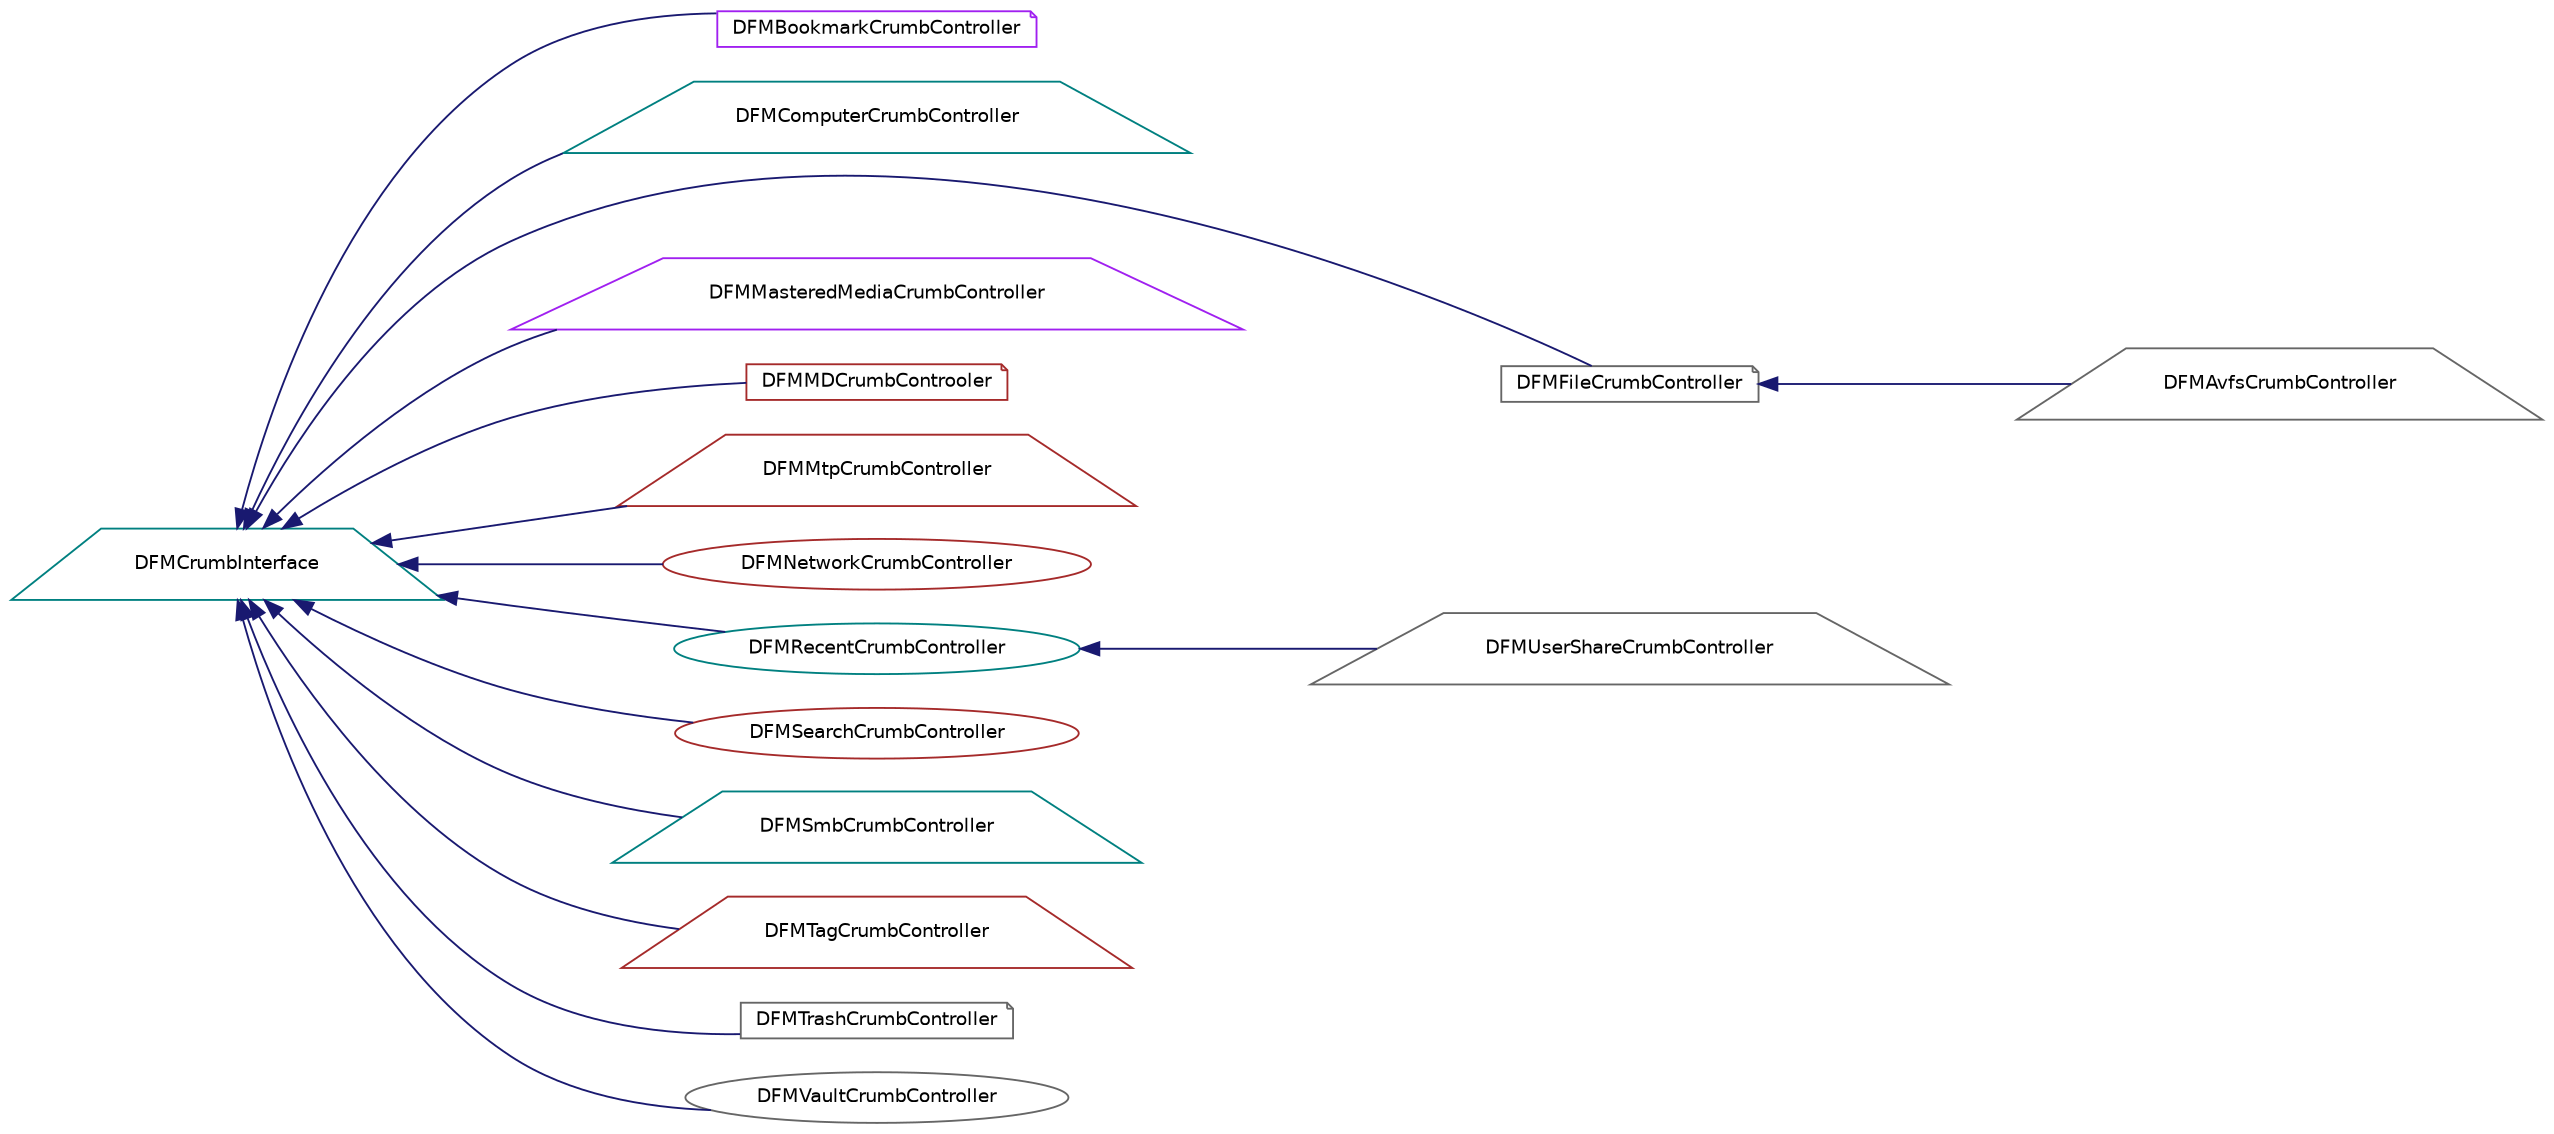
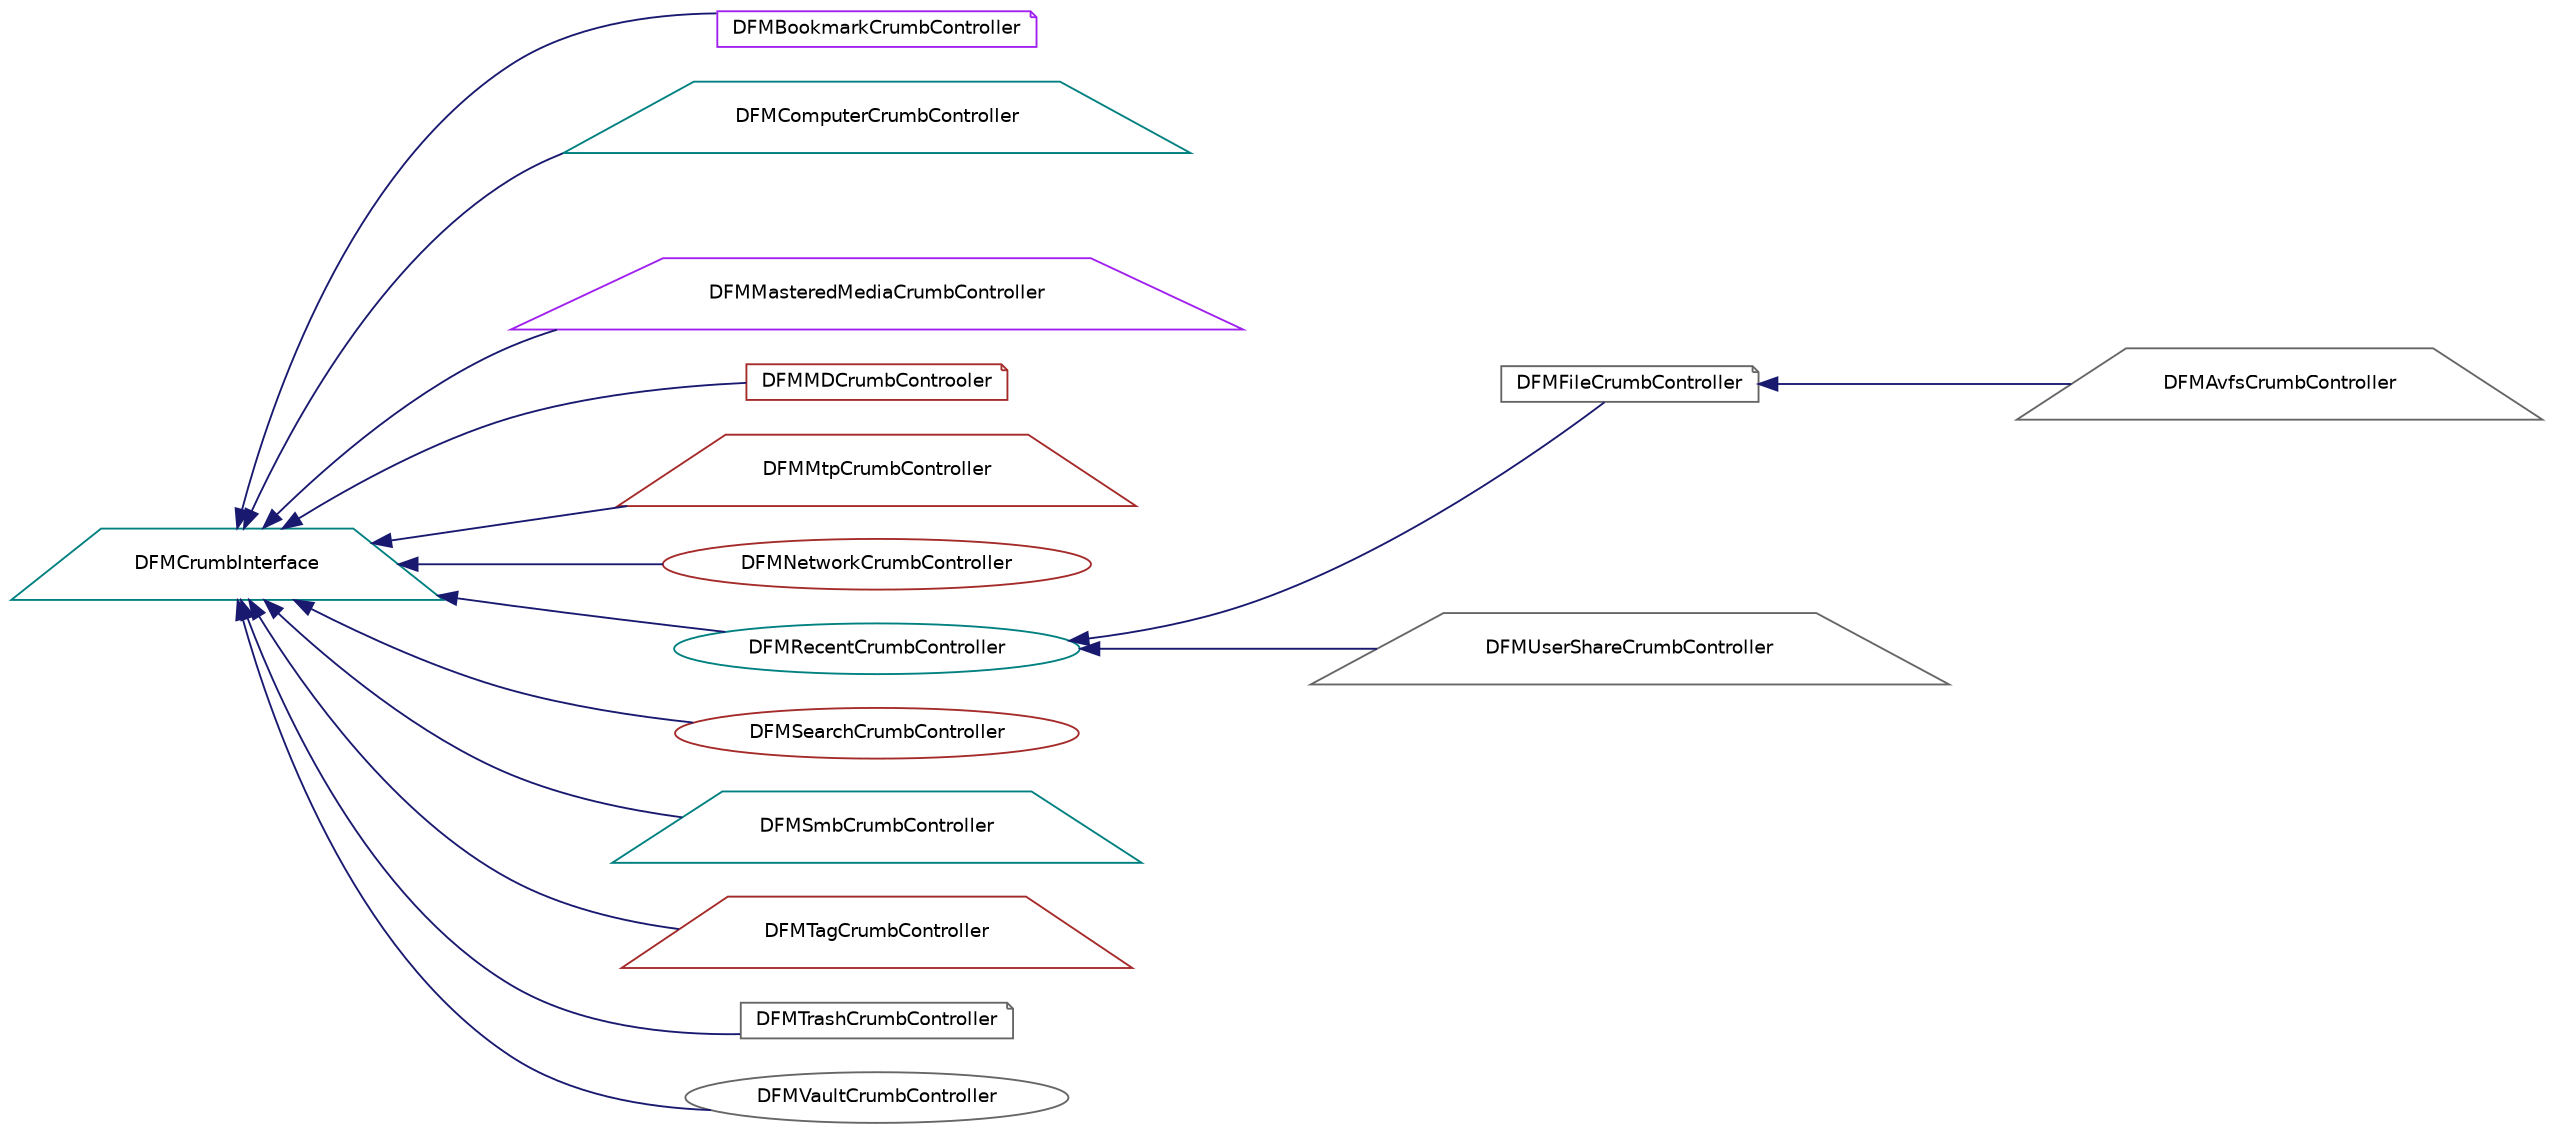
(873, 178) -> (1362, 555)
